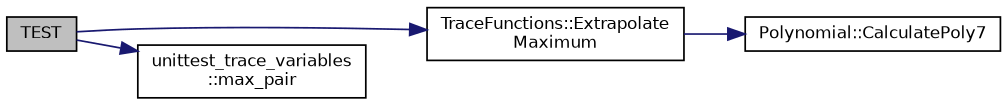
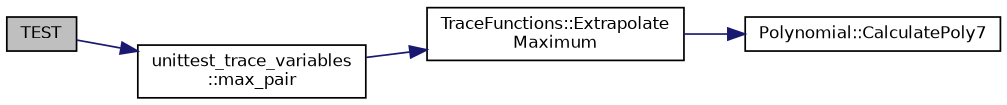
(243, 28) -> (388, 55)
